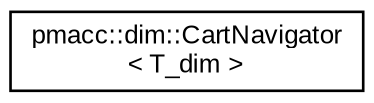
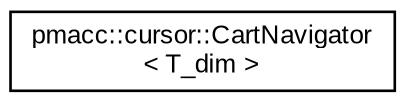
(187, 51) -> (203, 51)
